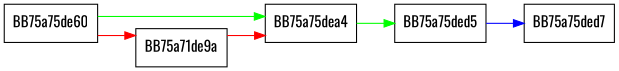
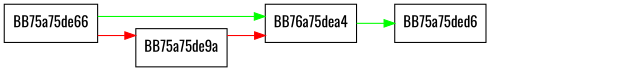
(51, 23) -> (51, 23)
(311, 23) -> (311, 23)
(440, 23) -> (440, 23)
(569, 23) -> none
(181, 48) -> (181, 48)
